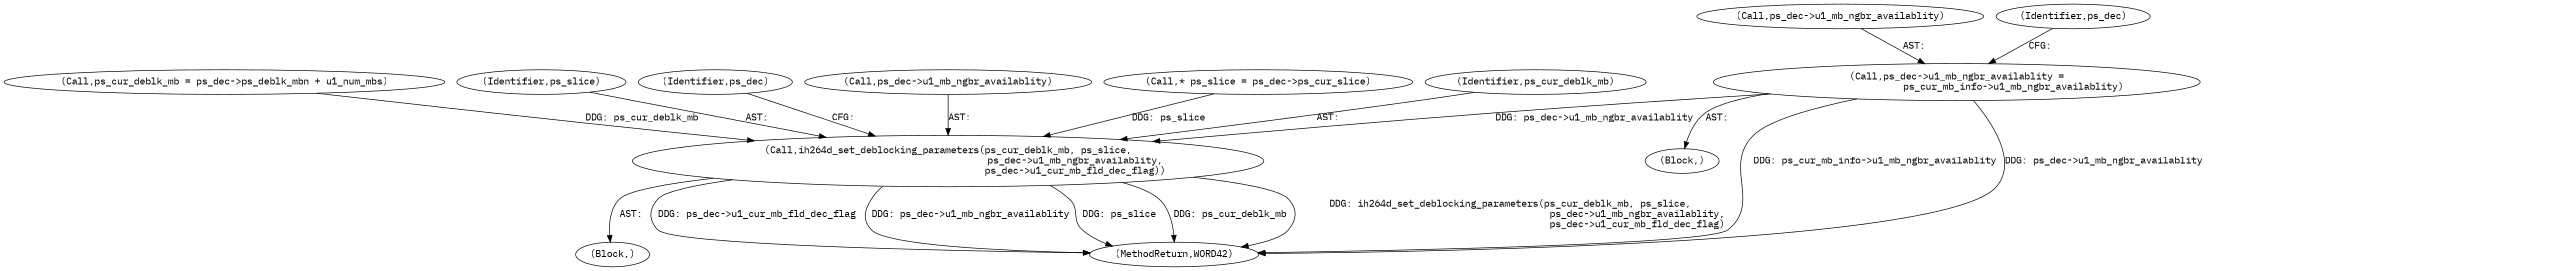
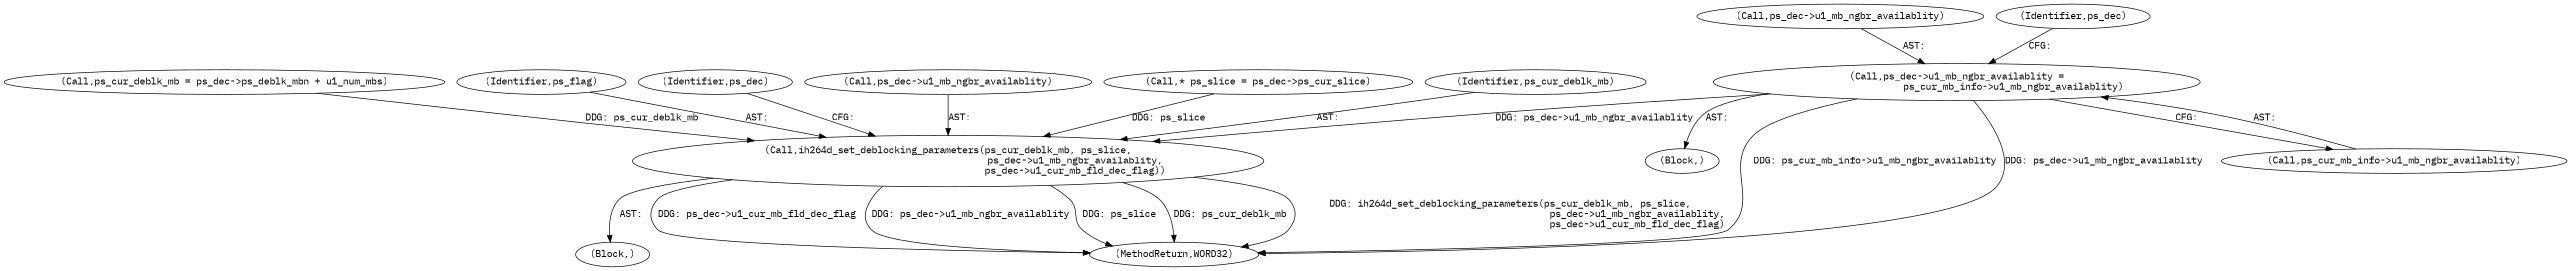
(541, 82) -> (541, 82)
none -> (2394, 161)
(1174, 255) -> (1174, 255)
